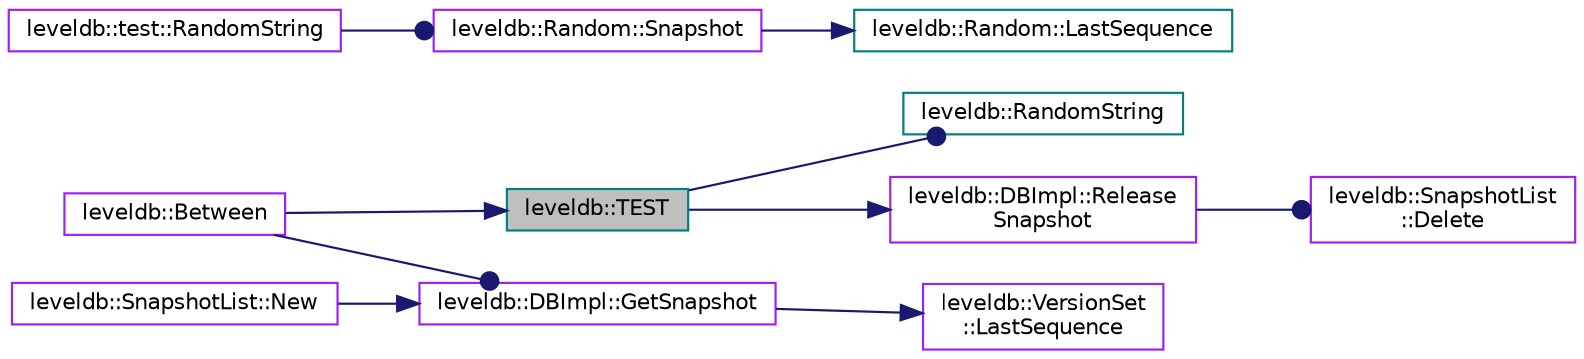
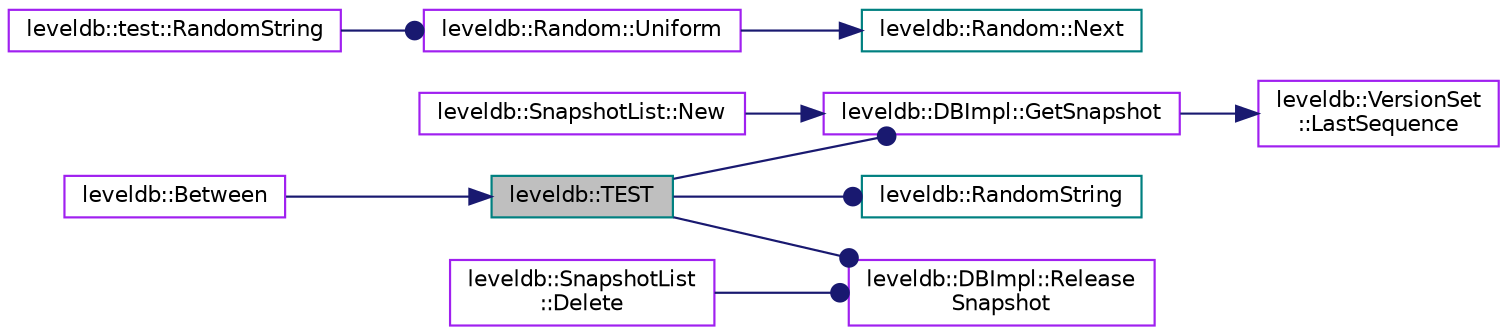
(598, 31) -> (582, 31)
(1043, 31) -> (1002, 31)
(778, 210) -> (757, 237)
(1244, 210) -> (773, 293)
(377, 257) -> (776, 158)
